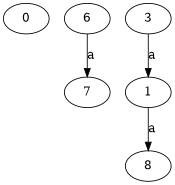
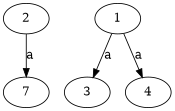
(26, 19) -> none
(87, 19) -> (26, 19)
(148, 51) -> (104, 52)
(148, 166) -> (148, 92)
